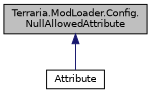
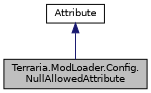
(76, 57) -> (76, 46)
